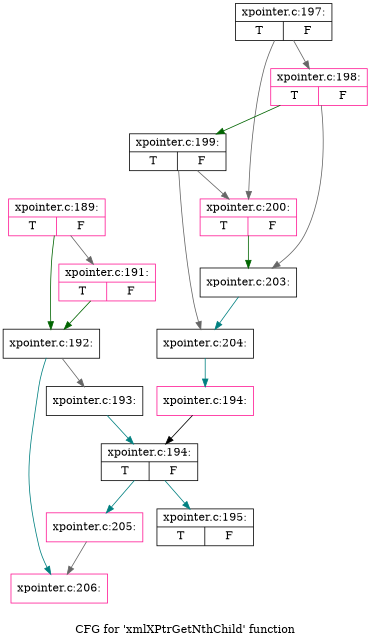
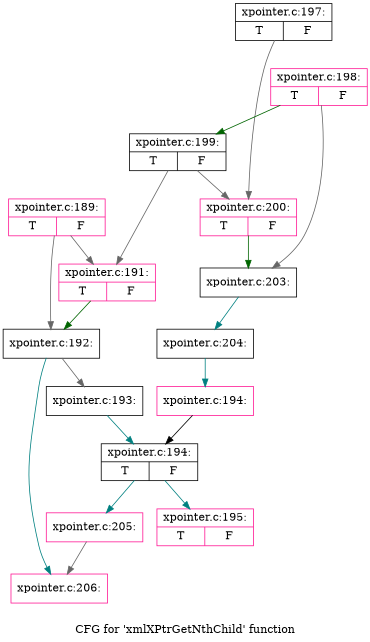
(299, 51) -> none
(185, 247) -> (144, 214)
(51, 279) -> (51, 279)
(205, 527) -> (205, 527)
